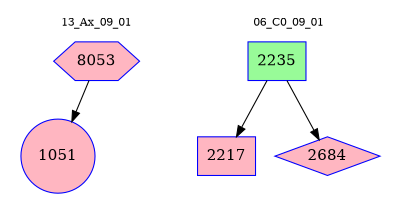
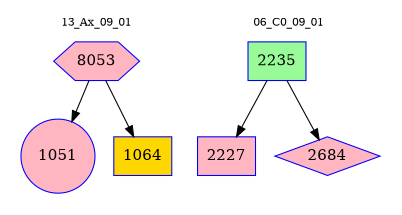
none -> (143, 156)
(227, 156) -> (227, 156)
